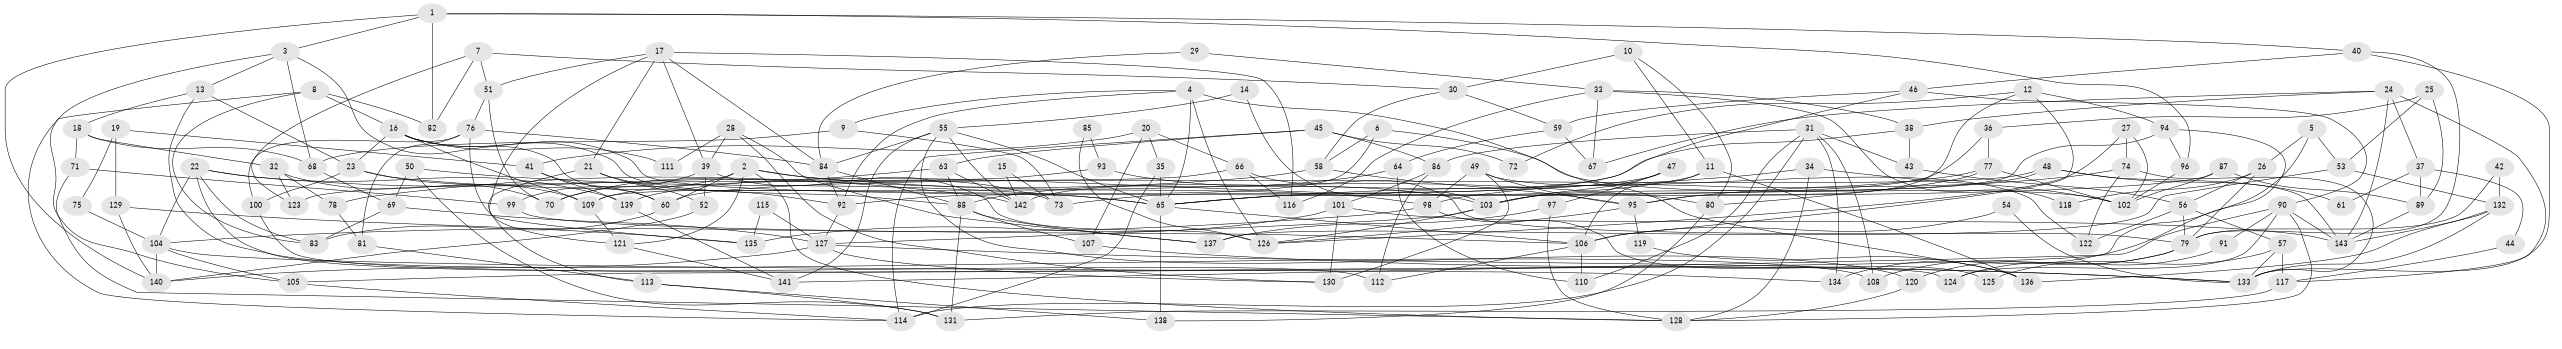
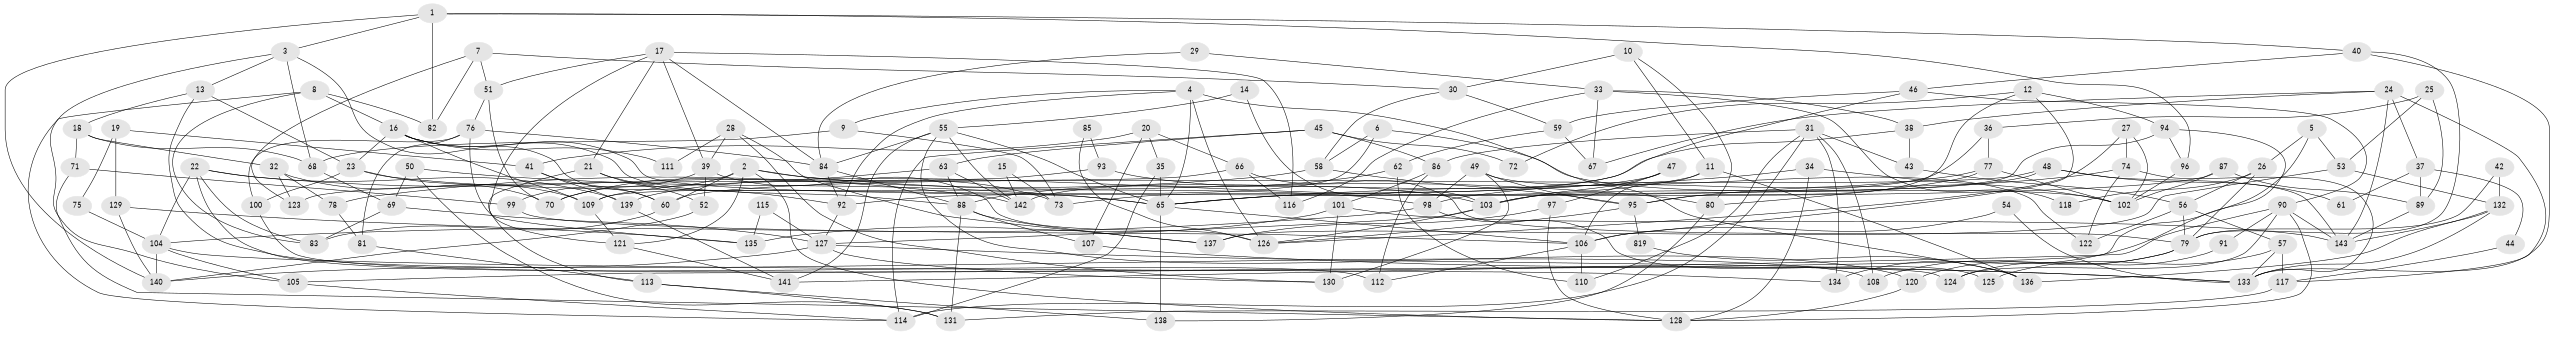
(1398, 167) -> (1398, 167)
(1640, 244) -> (1640, 244)
